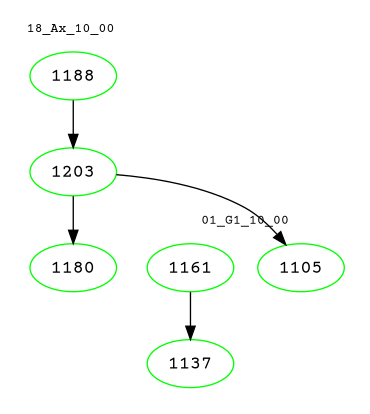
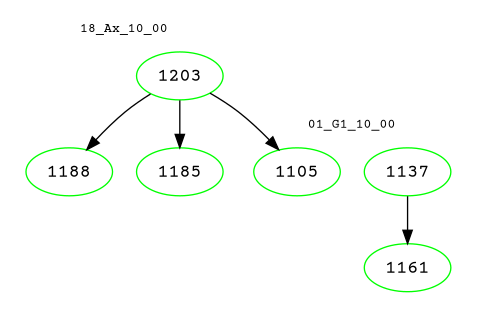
(73, 117) -> (122, 115)
(73, 268) -> (180, 172)
(190, 309) -> (408, 213)
